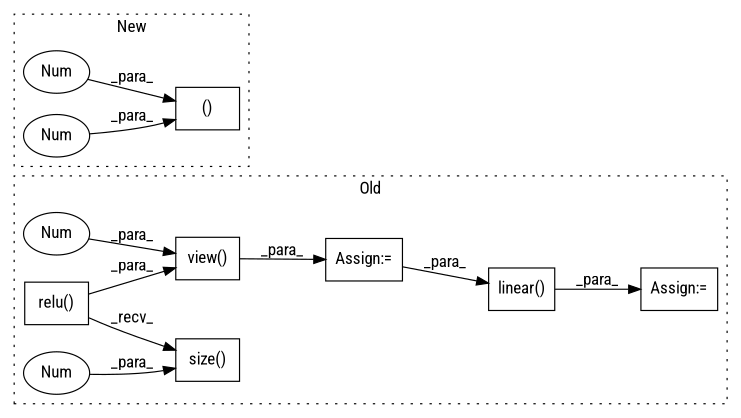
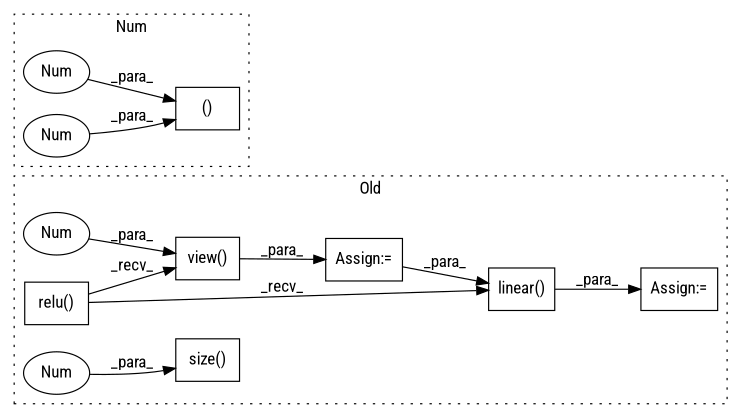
(132, 28) -> (132, 28)
(133, 266) -> (133, 266)
(126, 333) -> (282, 297)
